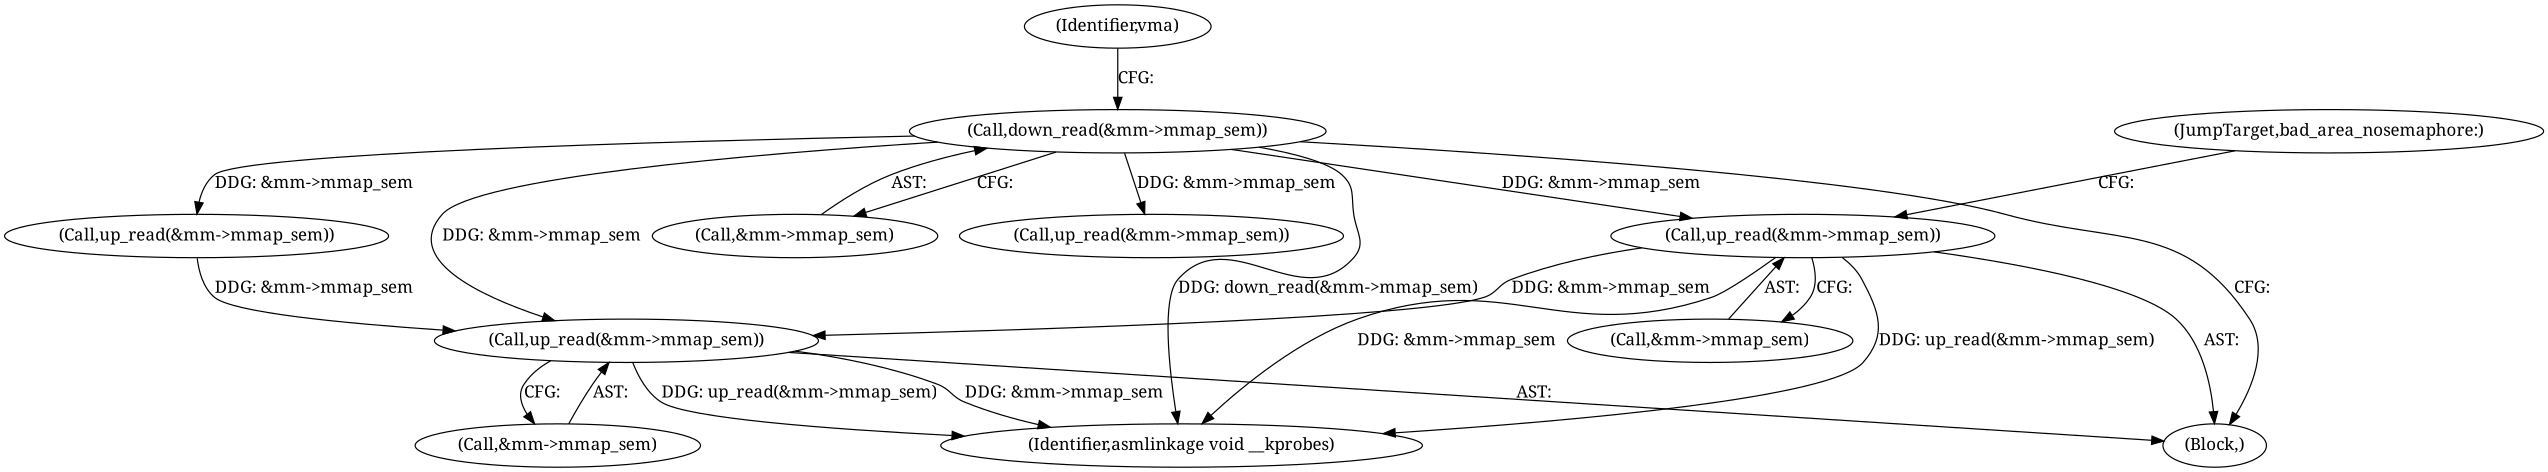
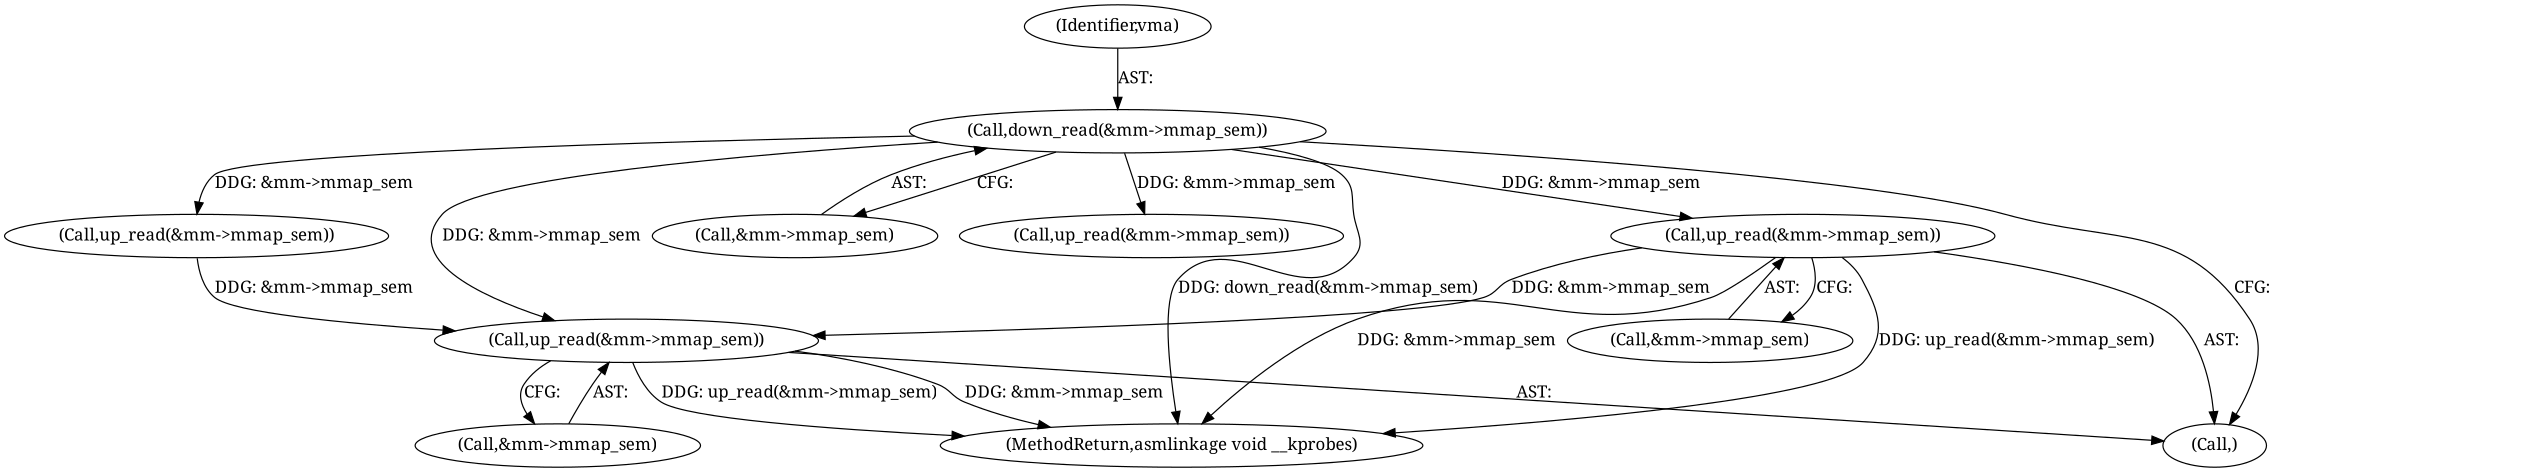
(1138, 79) -> (1138, 79)
(2329, 131) -> none
(1182, 446) -> (1182, 446)
(2215, 446) -> (2215, 446)
